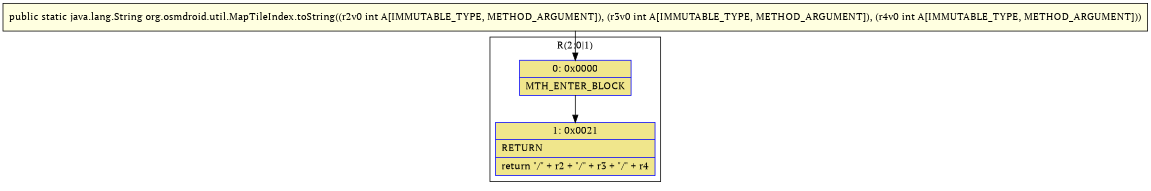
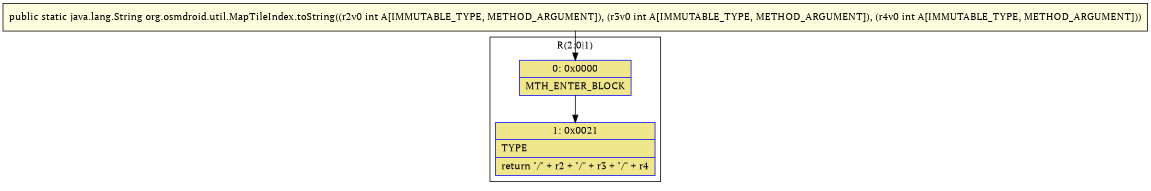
(523, 148) -> (515, 148)
